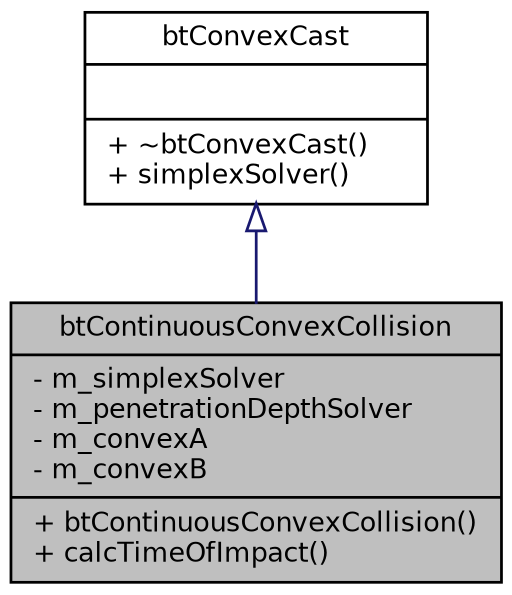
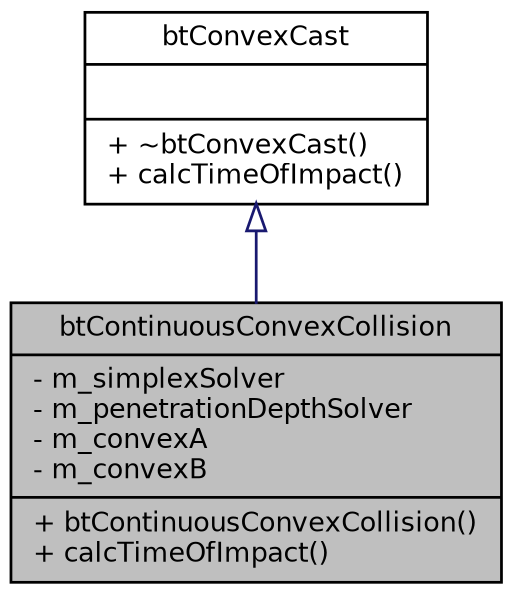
(229, 175) -> (256, 175)
